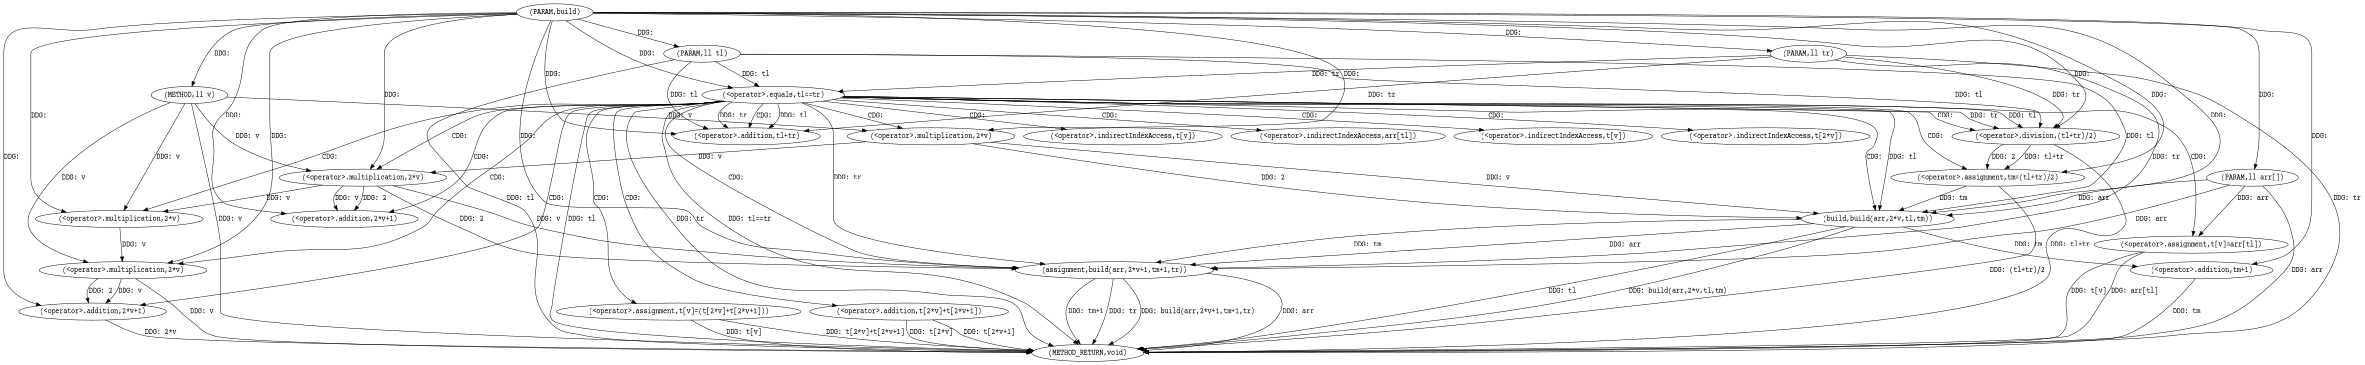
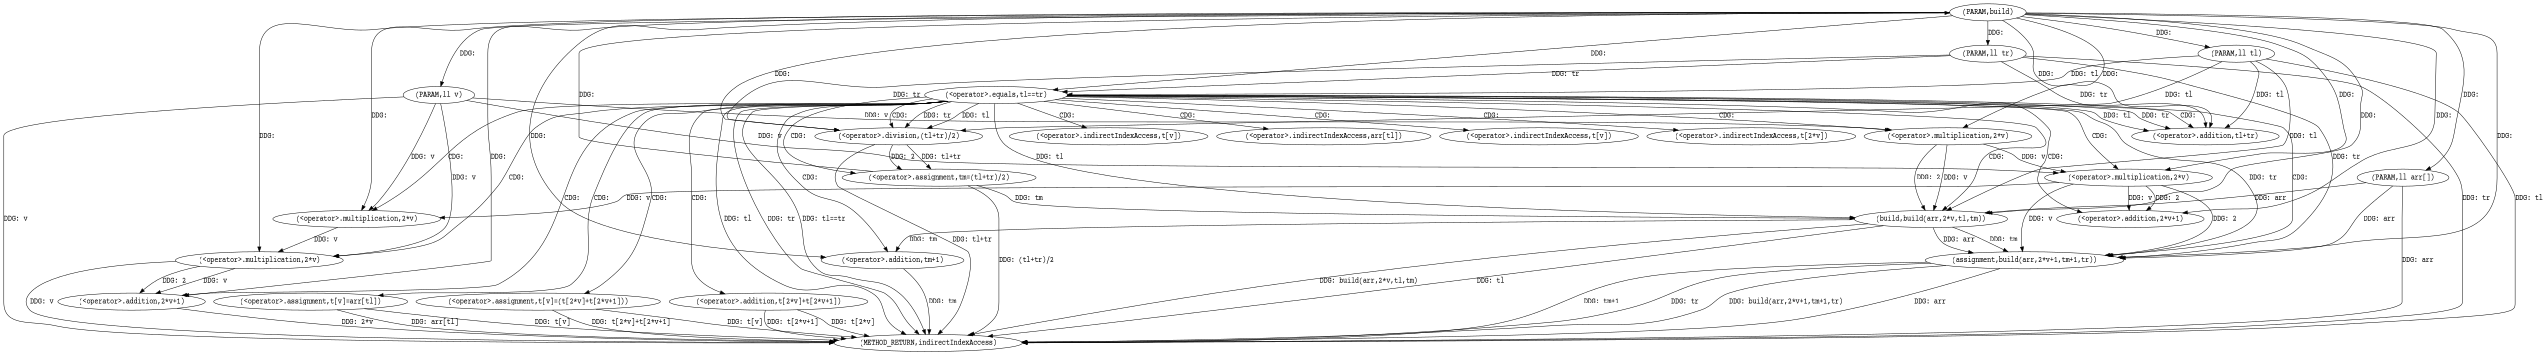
(1623, 27) -> (1071, 22)
(190, 95) -> (439, 95)
none -> (781, 129)
(2224, 209) -> none
(1088, 353) -> (928, 343)
